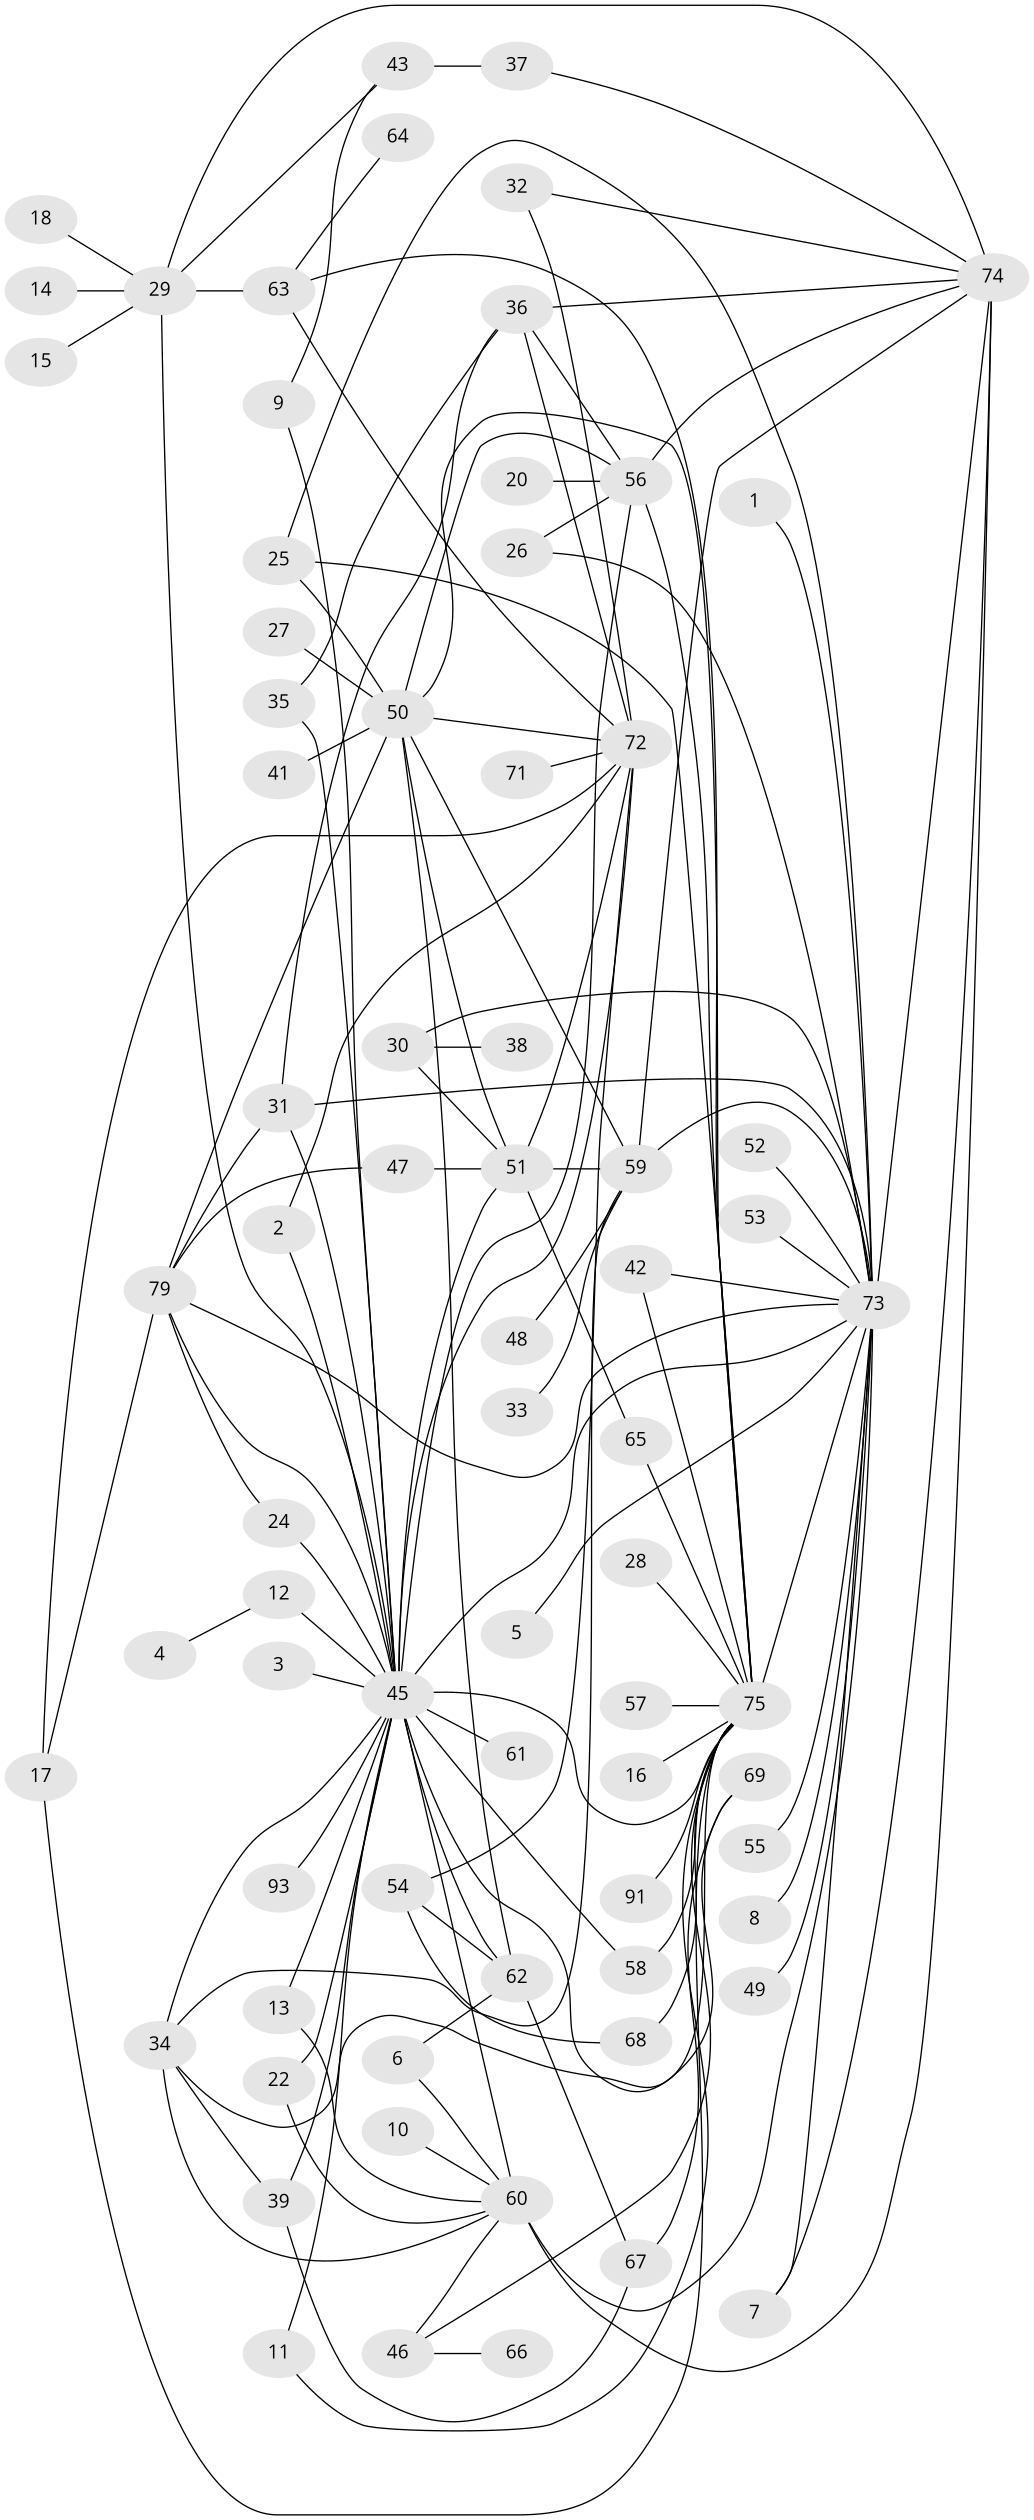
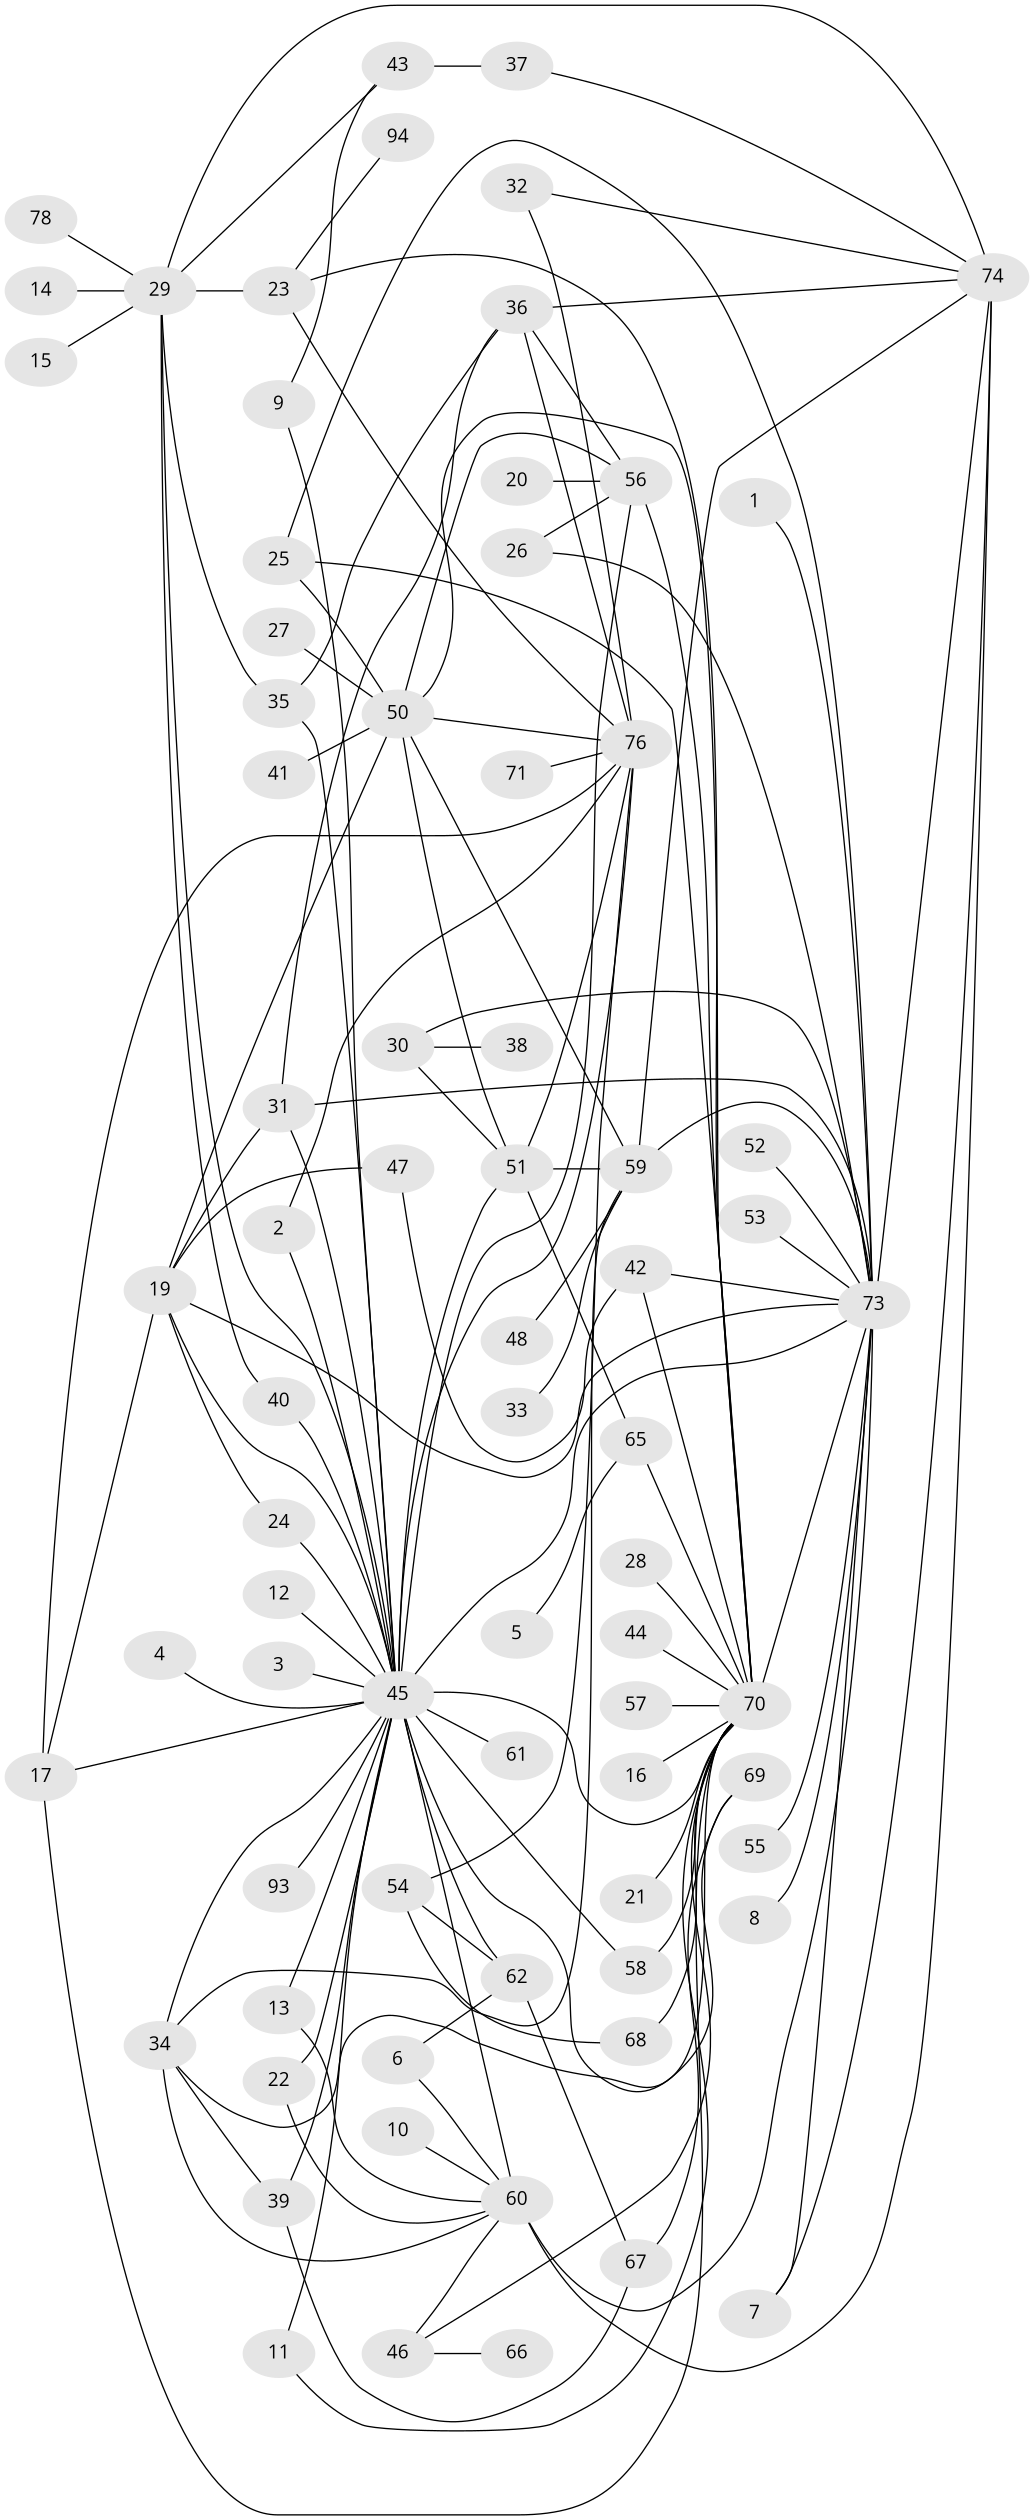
(398, 138) -> (398, 138)
(41, 219) -> (41, 219)
(279, 291) -> (279, 291)
(791, 349) -> none
none -> (187, 506)
(636, 744) -> (636, 744)
(458, 1169) -> (476, 1442)
(160, 1290) -> (160, 1290)
none -> (279, 1402)
(453, 1408) -> none
(682, 1471) -> (576, 1538)
(220, 1625) -> (271, 1706)
none -> (636, 1634)
(755, 1706) -> (755, 1706)
none -> (220, 1736)
(636, 1899) -> (636, 1899)
(755, 1991) -> none
